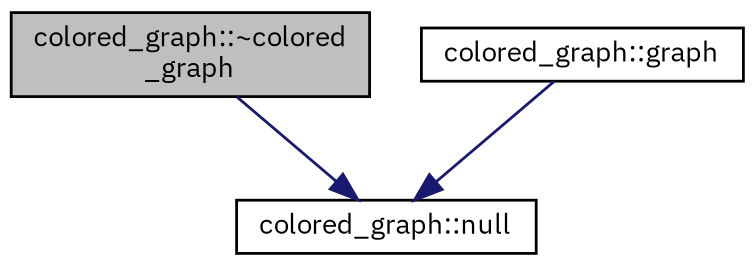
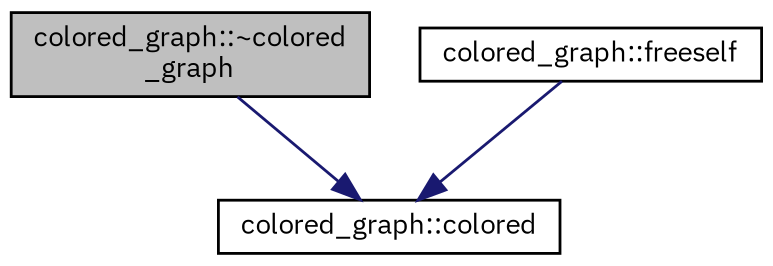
(582, 55) -> (591, 55)
(386, 227) -> (389, 227)
